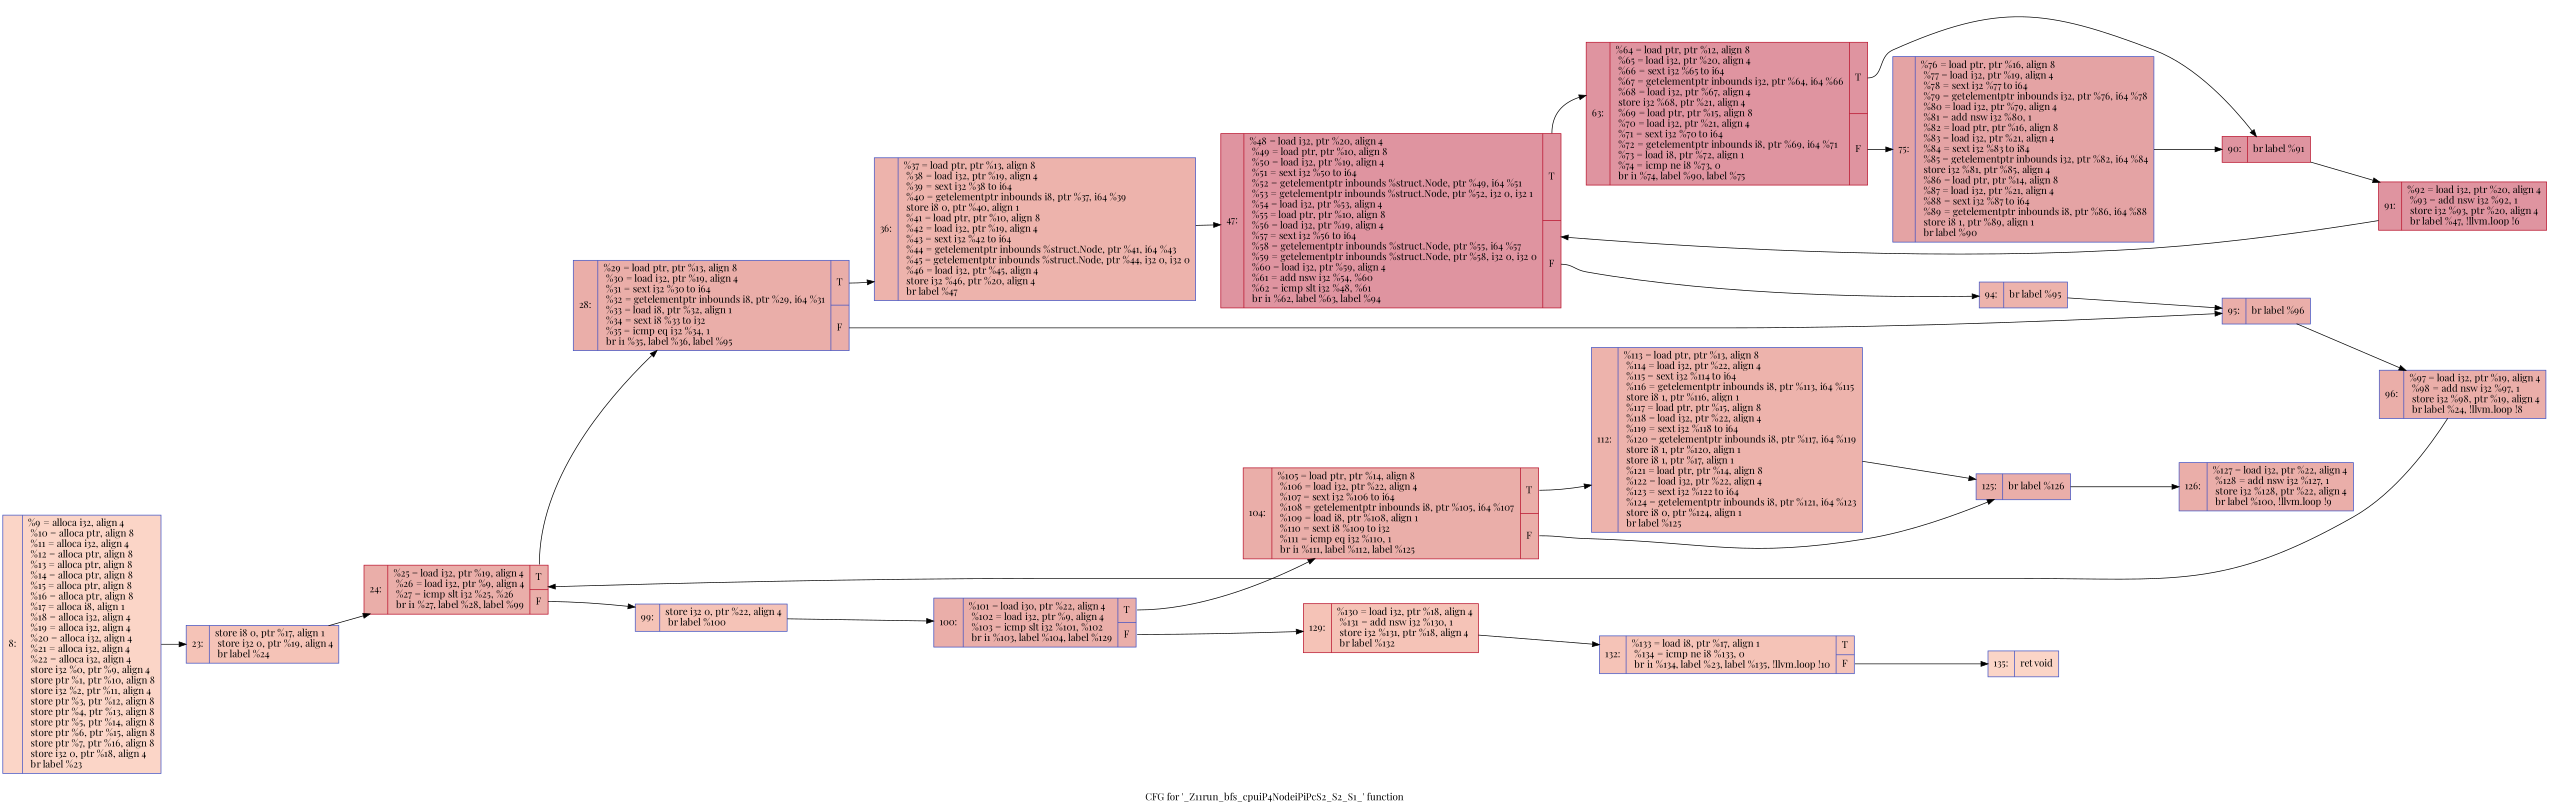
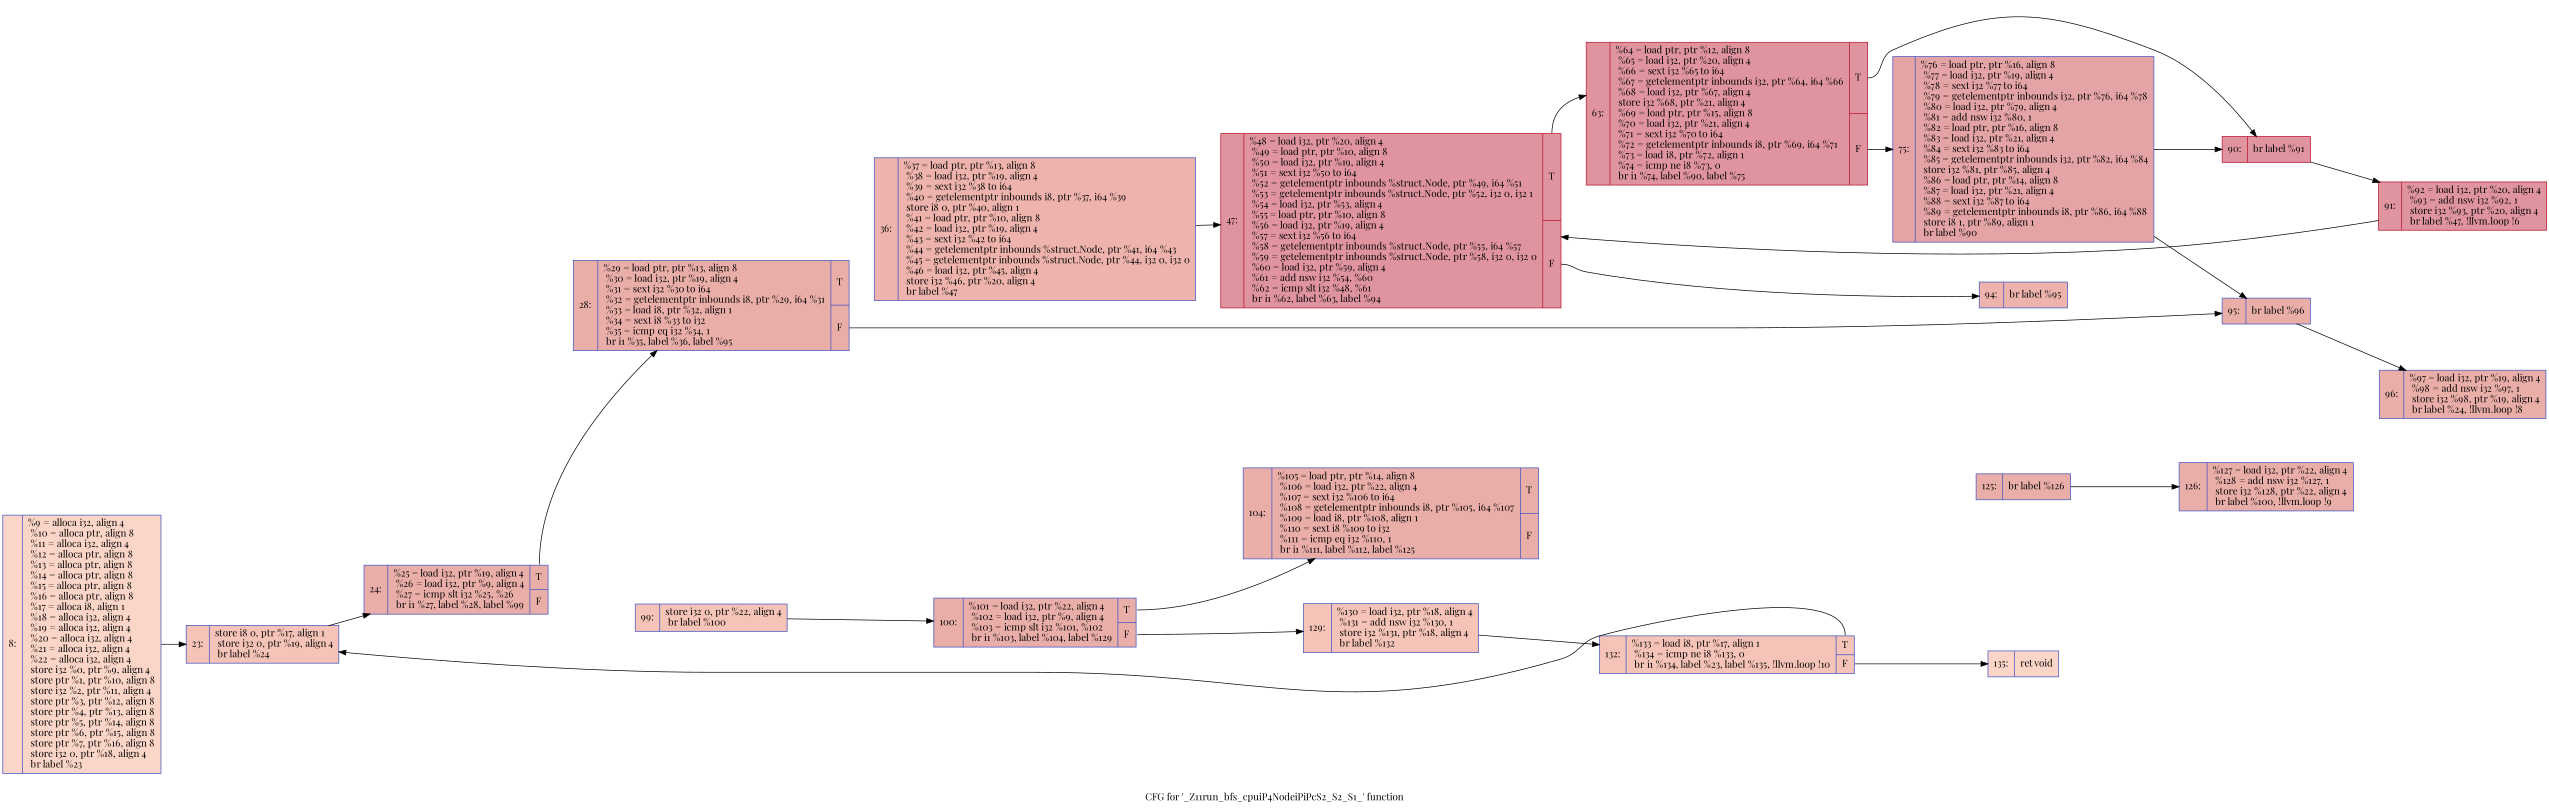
(1975, 149) -> (1975, 149)
(858, 283) -> none
(2141, 303) -> (2197, 265)
(1727, 440) -> none
(1391, 513) -> (1391, 513)
(1766, 548) -> none
(1529, 578) -> none
(456, 590) -> (456, 590)
(588, 603) -> none
(1037, 606) -> (1037, 606)
(1391, 628) -> (1391, 628)
none -> (1108, 674)
